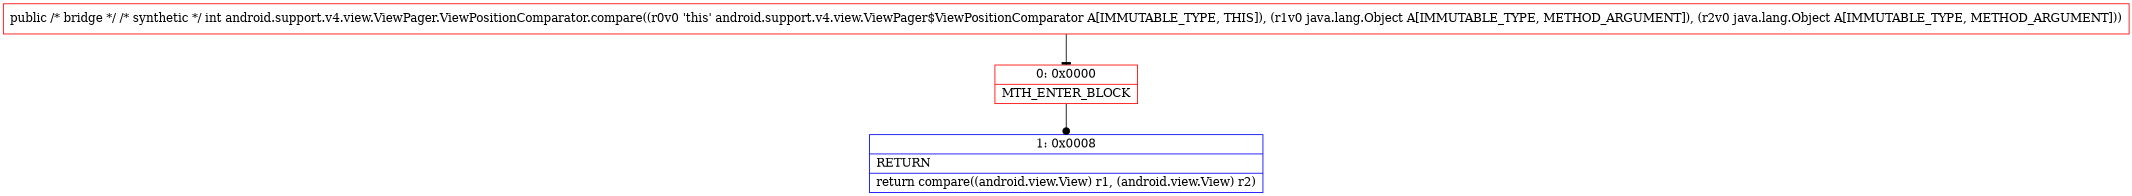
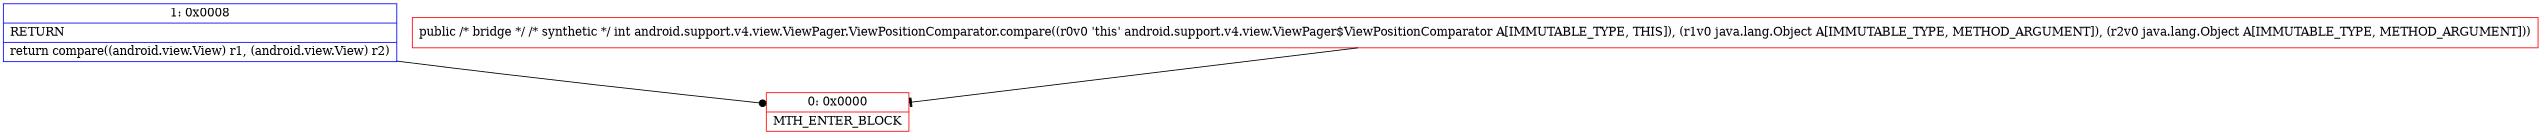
(1066, 116) -> (578, 83)
